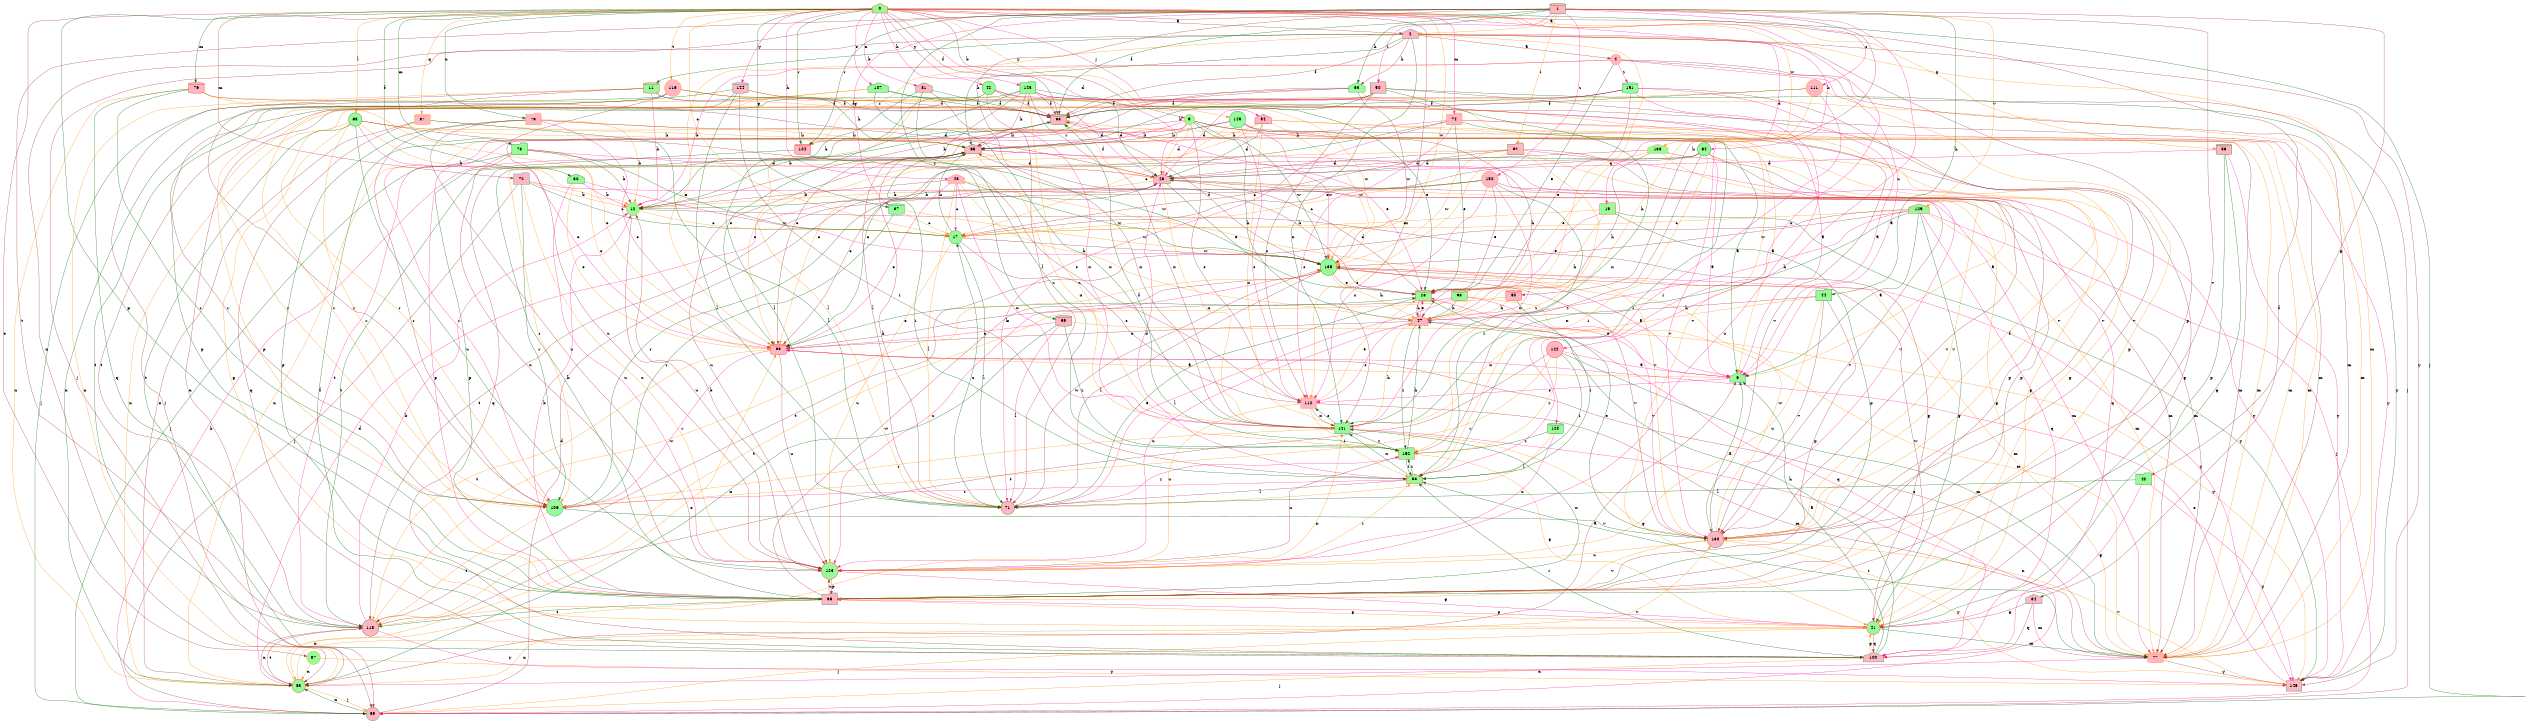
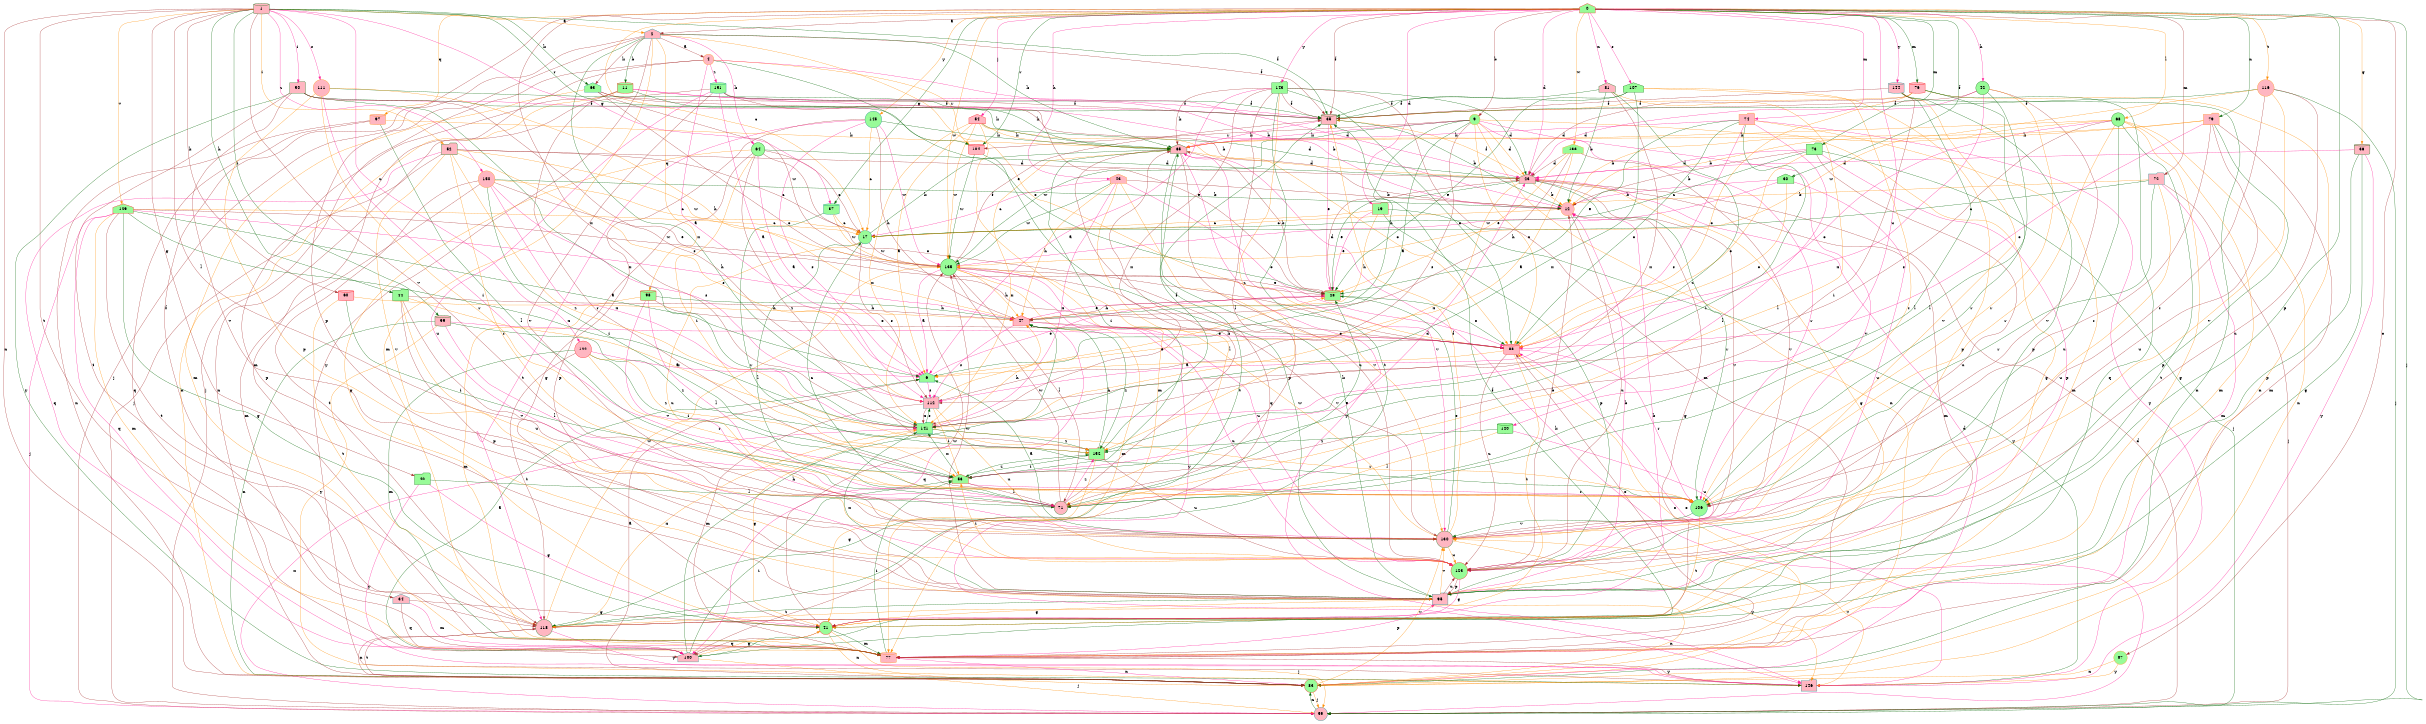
(633, 209) -> (1568, 209)
(1309, 403) -> (931, 403)
(1354, 610) -> (1166, 647)
